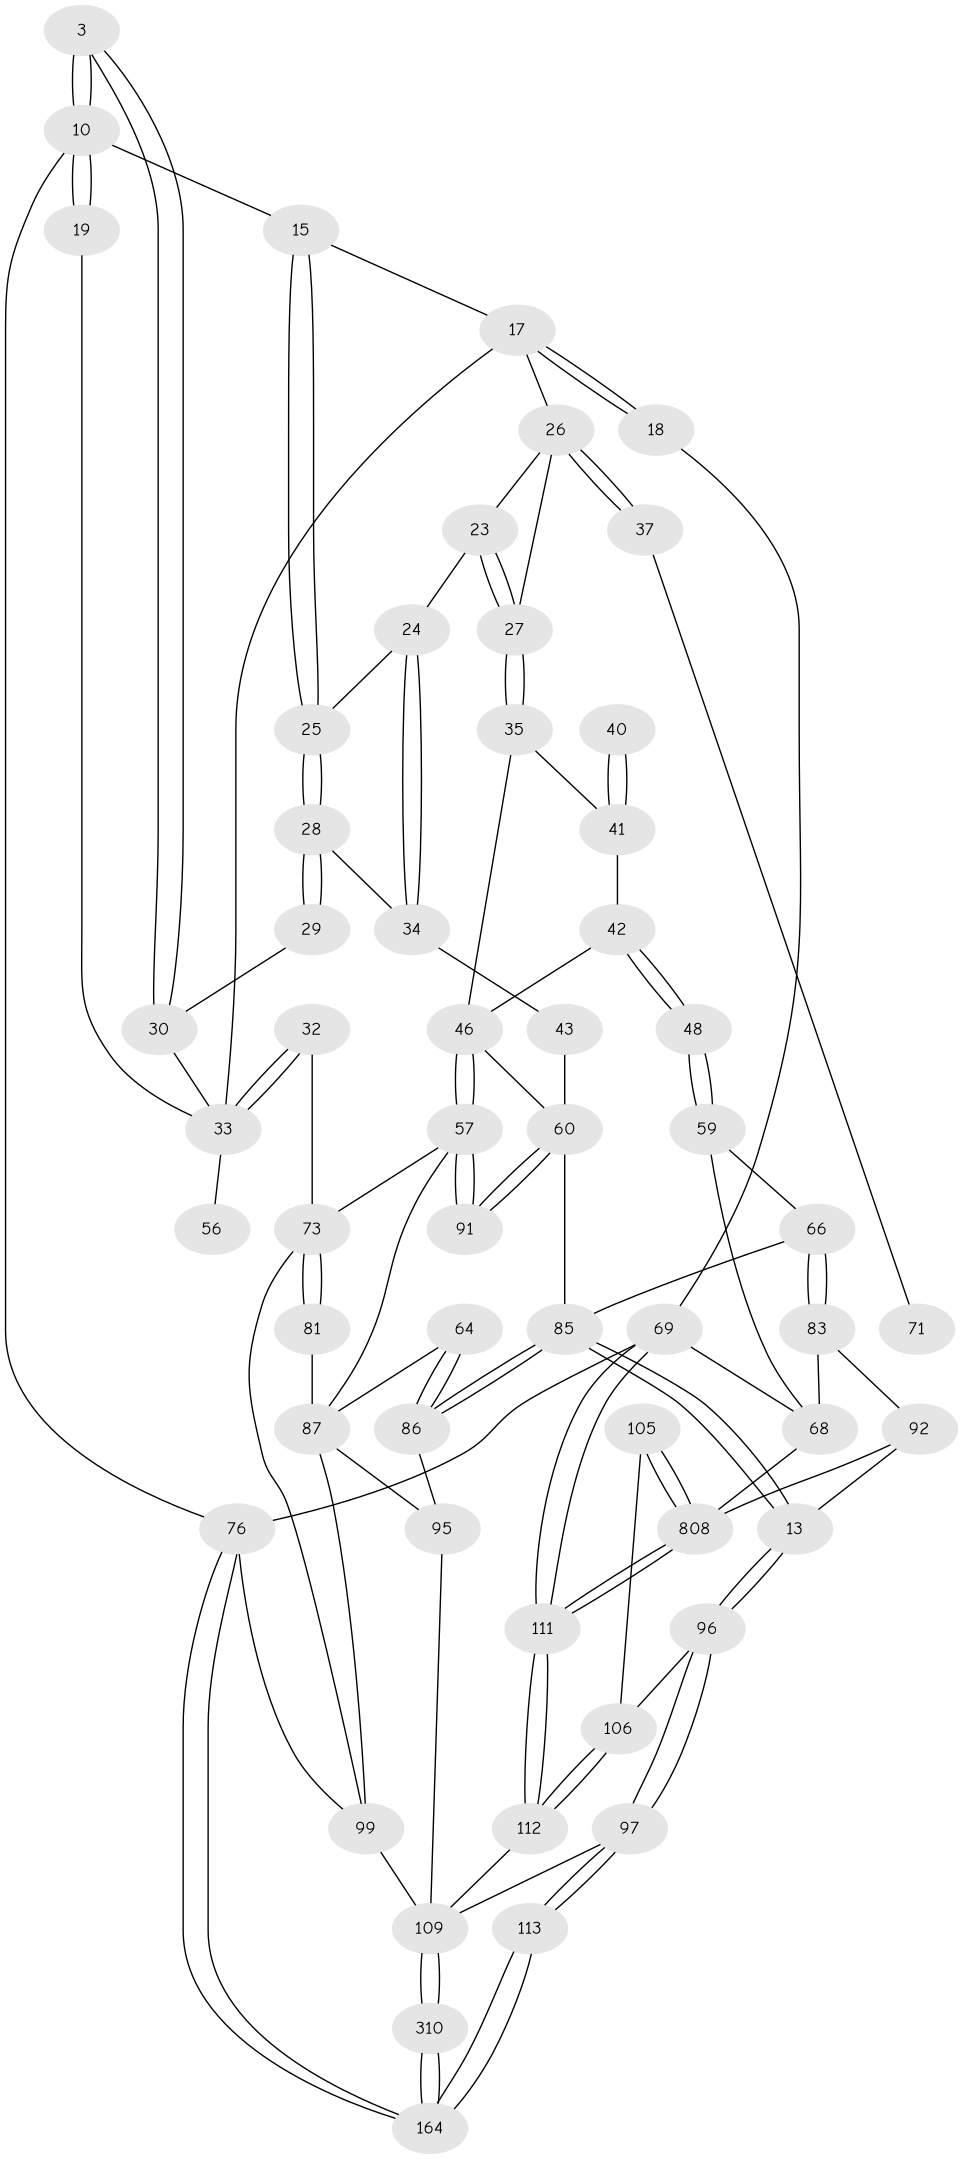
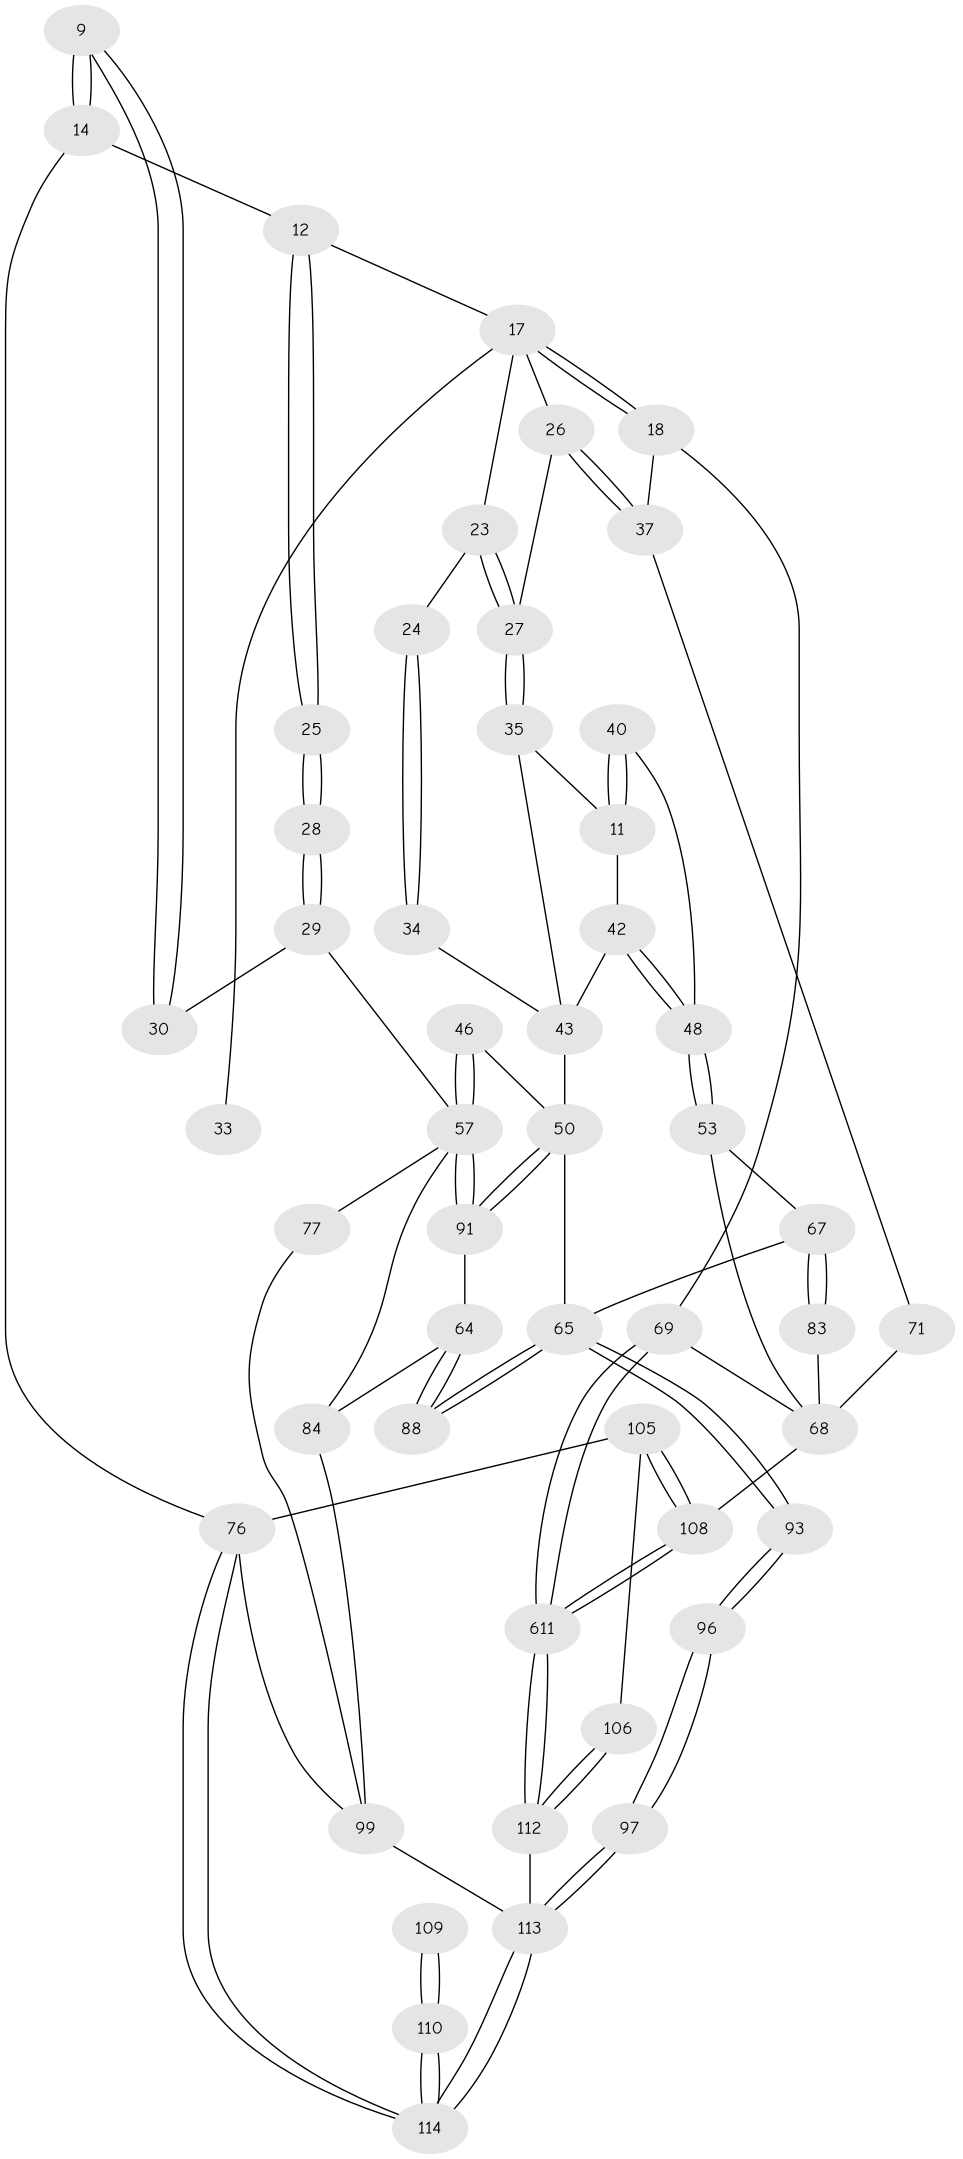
(82, 31) -> (82, 31)
(82, 130) -> (82, 130)
(82, 230) -> none
(301, 230) -> (301, 230)
(518, 480) -> (499, 430)
none -> (651, 480)
(362, 680) -> none
(617, 830) -> (617, 830)
none -> (685, 873)
(362, 880) -> none
(490, 880) -> (540, 880)
(541, 980) -> (591, 980)
(312, 1030) -> none
none -> (389, 1030)
(192, 1080) -> none
(565, 1129) -> (565, 1129)
(708, 1129) -> (708, 1129)
(212, 1229) -> none
(312, 1229) -> (312, 1229)
(817, 1229) -> (817, 1229)
none -> (465, 1279)
(312, 1329) -> none
(565, 1329) -> (565, 1329)
none -> (869, 1379)
(312, 1429) -> (312, 1429)
(412, 1429) -> (412, 1429)
(920, 1429) -> none
(464, 1453) -> (440, 1479)
(443, 1529) -> none
(695, 1529) -> (695, 1529)
(795, 1529) -> (795, 1529)
(543, 1629) -> (543, 1629)
(663, 1679) -> none
(398, 1879) -> (448, 1879)
(480, 1879) -> (530, 1879)
(530, 1879) -> none
(430, 2029) -> (430, 2029)
(430, 2128) -> (430, 2128)
